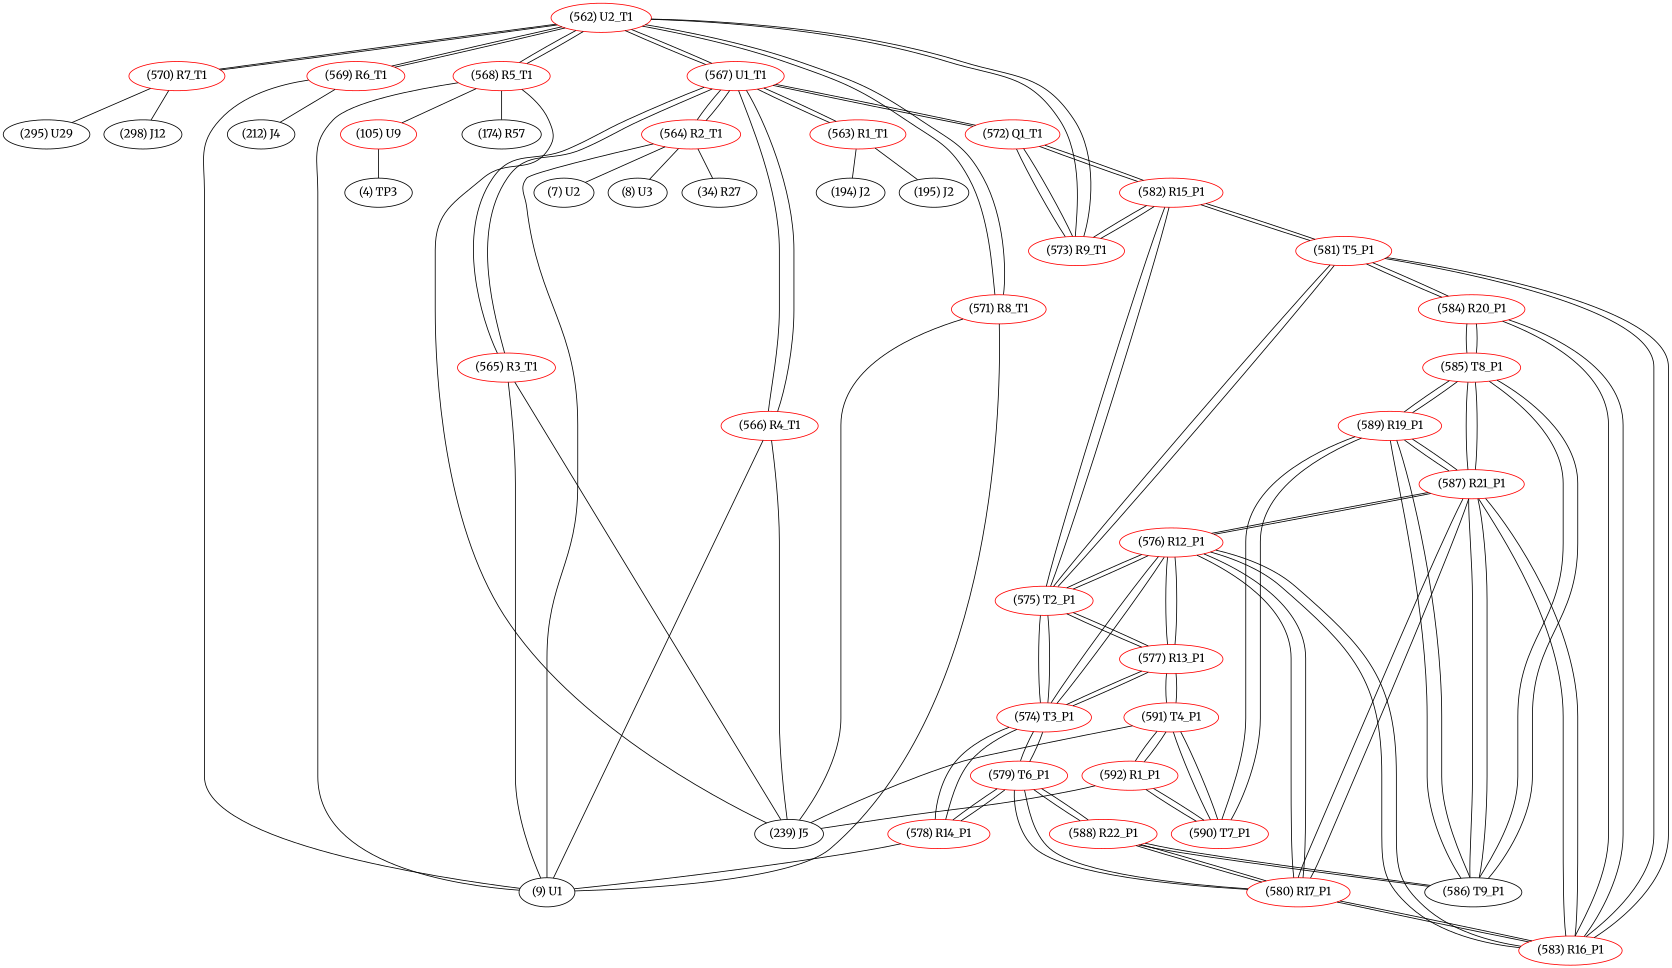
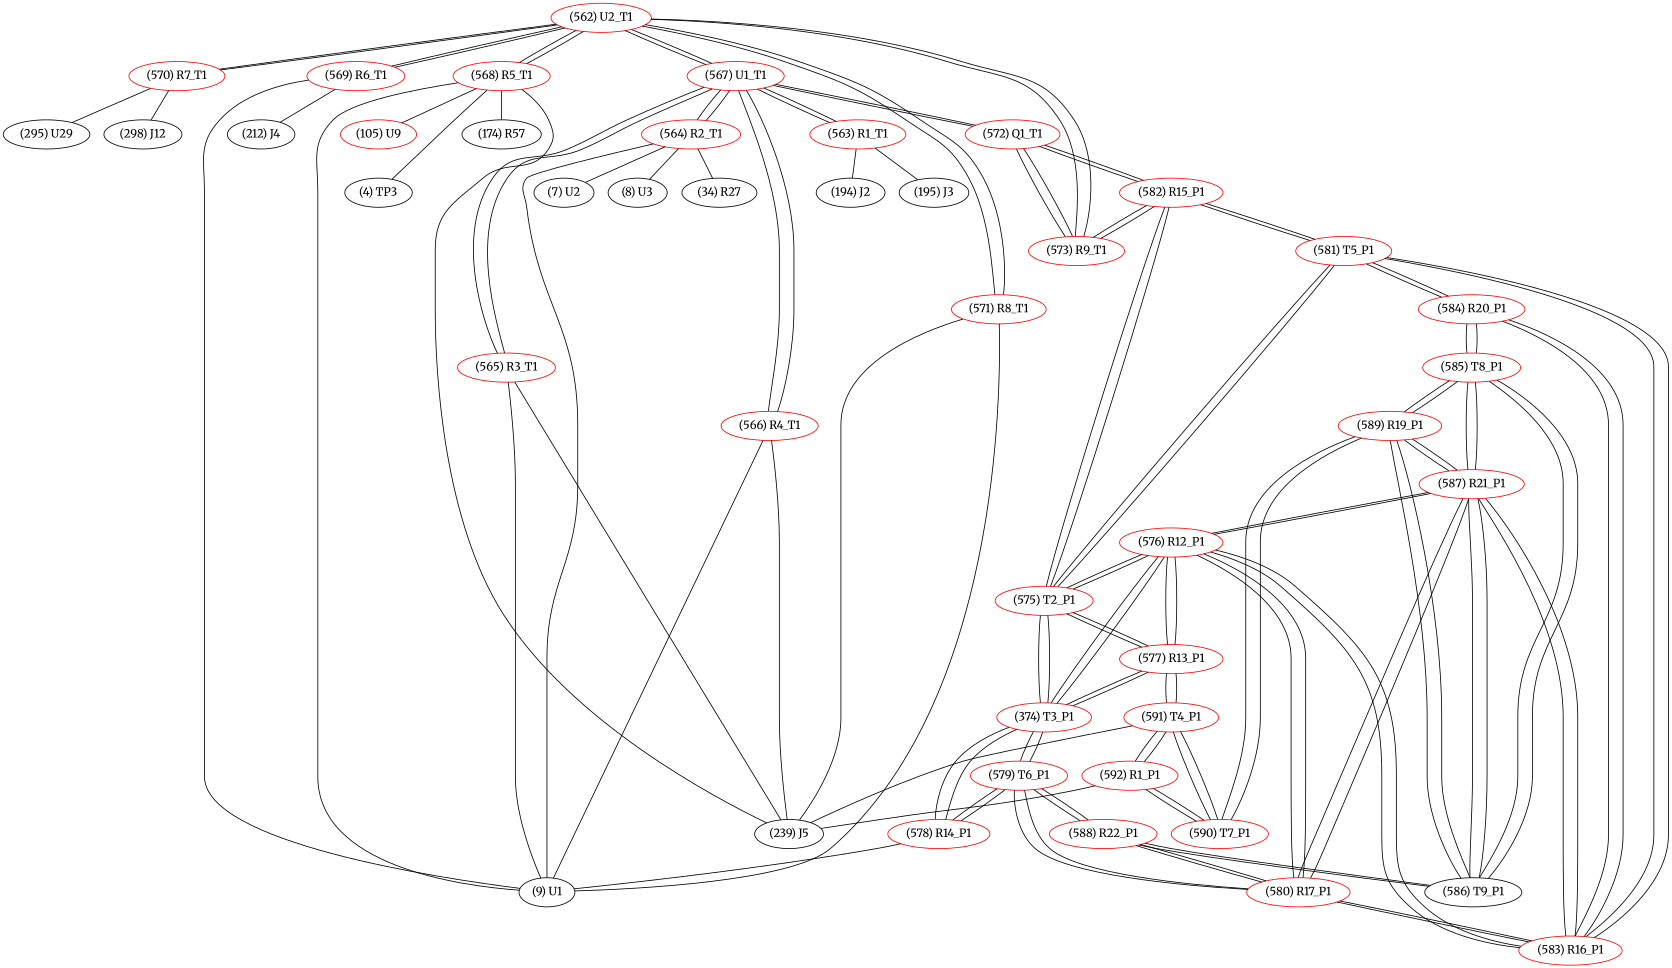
(379, 164) -> (439, 134)
(934, 193) -> (934, 193)
(1044, 717) -> (1044, 717)
